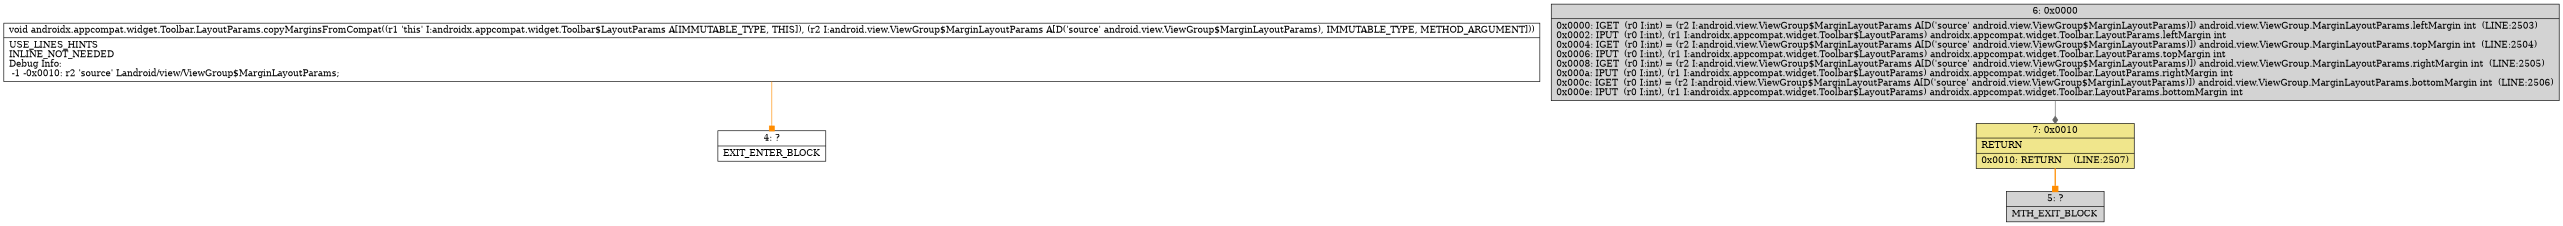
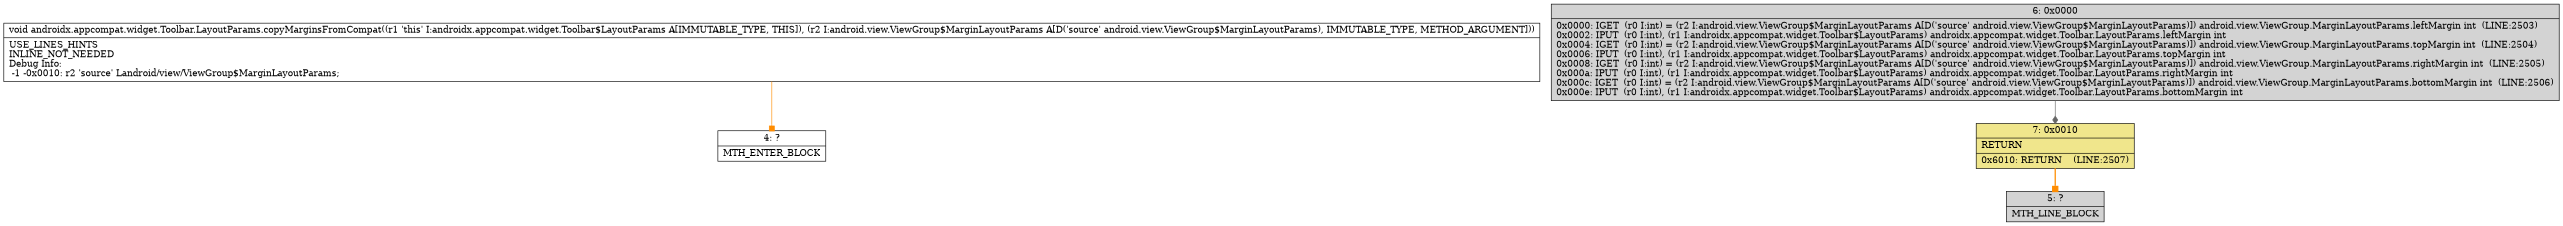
(772, 153) -> (772, 153)
(2055, 161) -> (2055, 161)
(2055, 214) -> (2055, 214)
